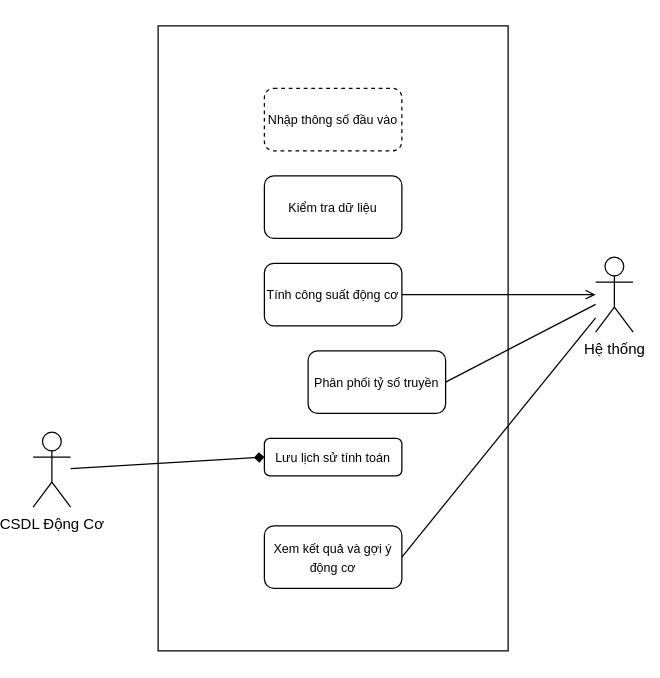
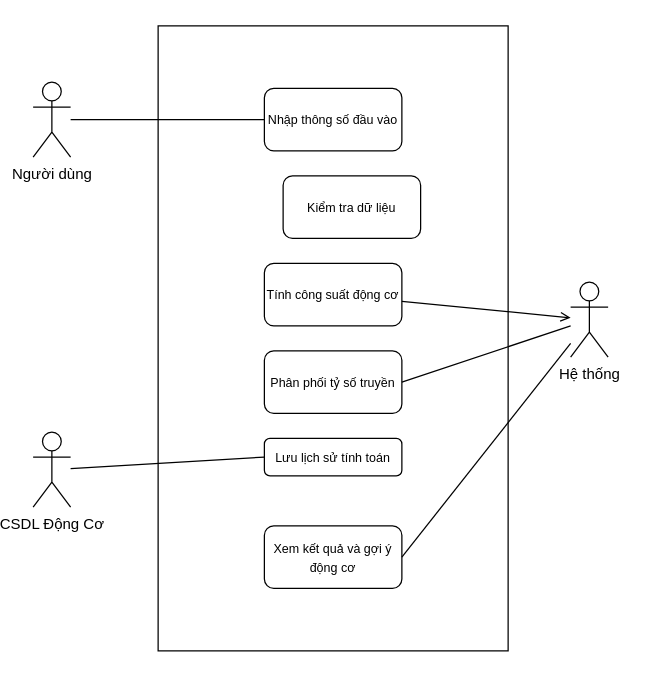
none -> (52, 119)
none -> (167, 119)
(333, 119) -> (333, 119)
(333, 207) -> (352, 207)
(614, 294) -> (589, 319)
(377, 382) -> (333, 382)
(254, 457) -> (258, 457)
